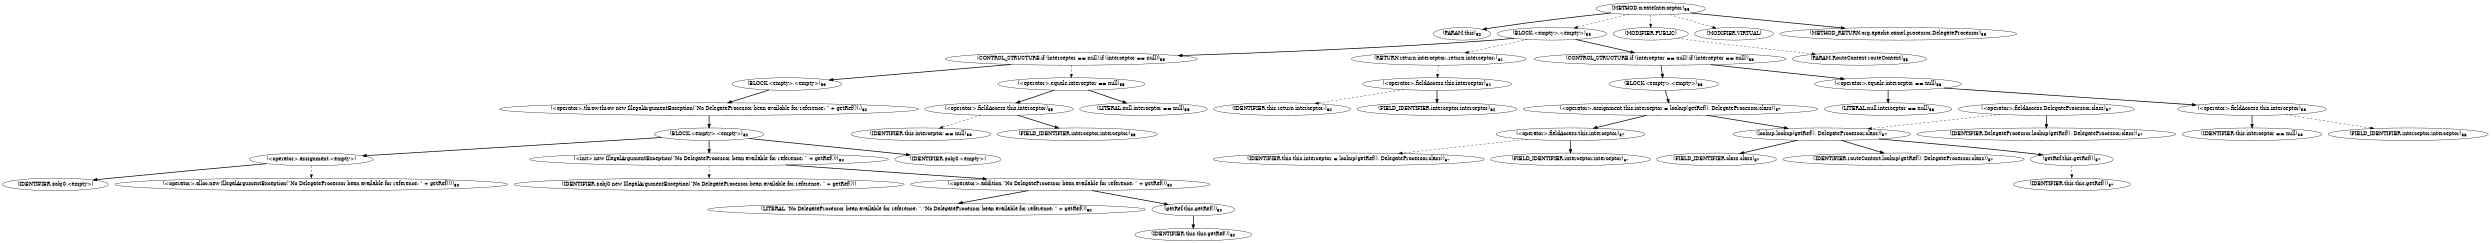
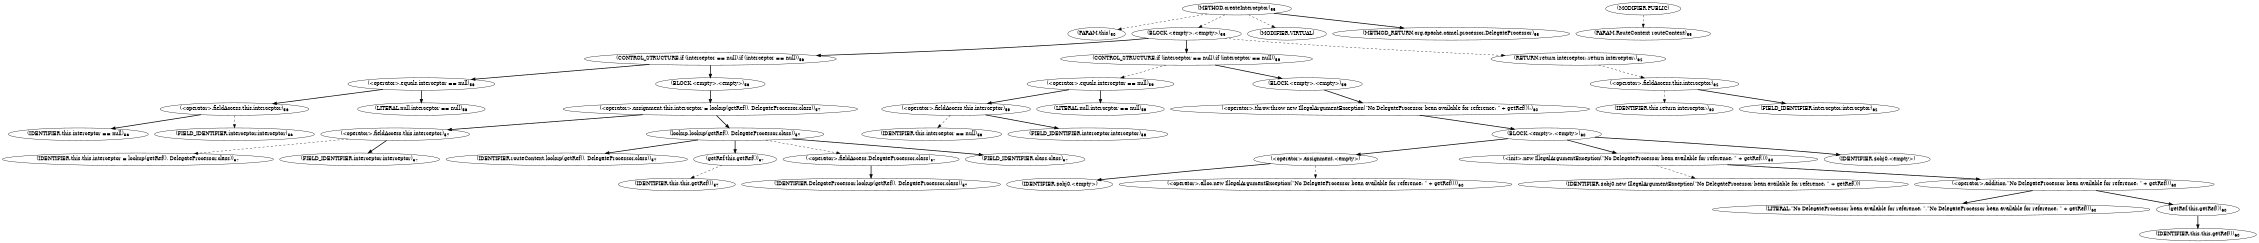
(1548, 20) -> (1164, 21)
(1651, 20) -> none
(1936, 121) -> (801, 146)
